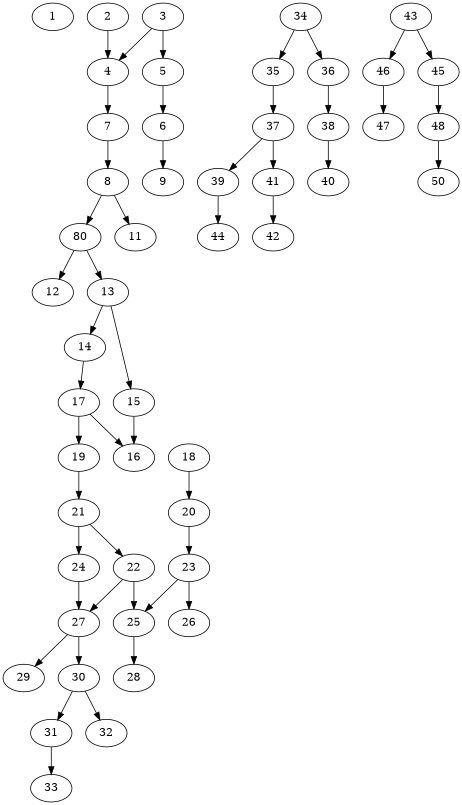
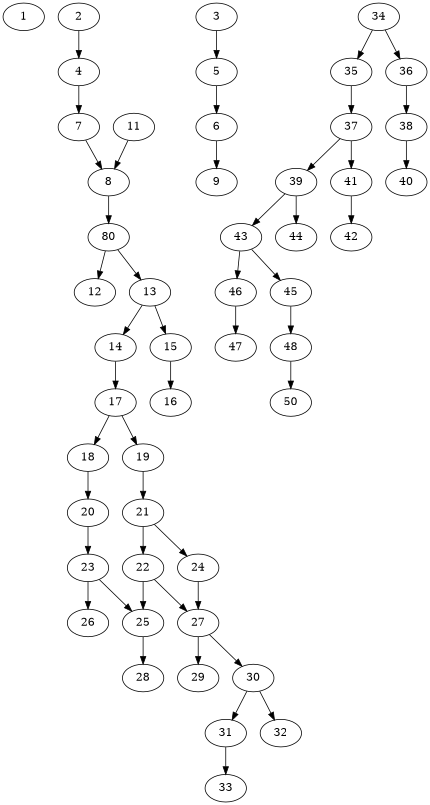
(138, 42) -> none
(120, 206) -> (123, 151)
none -> (271, 207)
(104, 427) -> (104, 427)
